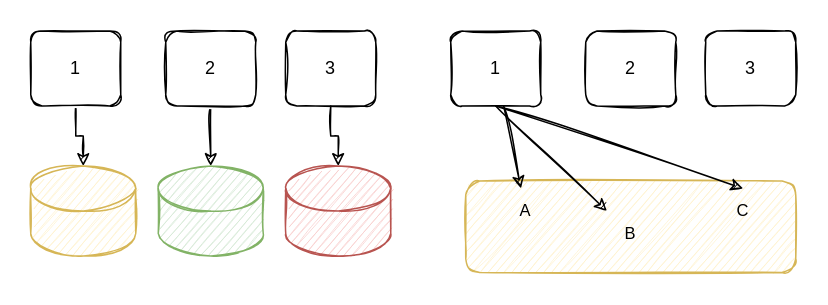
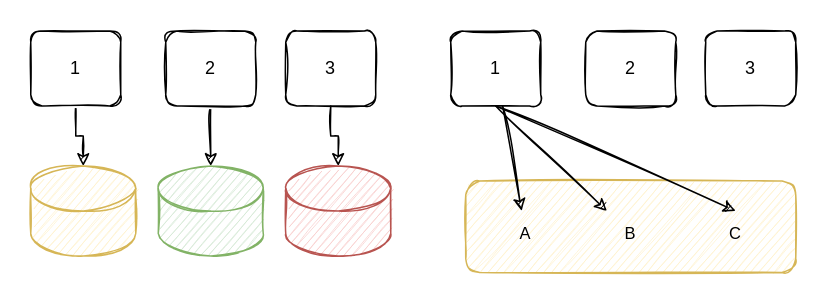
(526, 211) -> (526, 233)
(743, 211) -> (736, 233)
